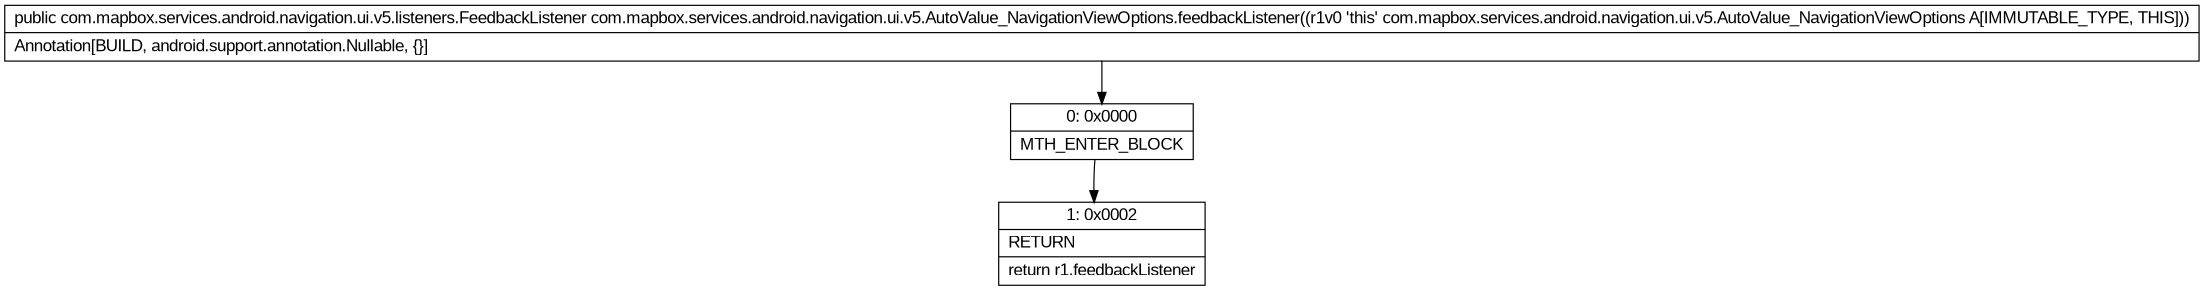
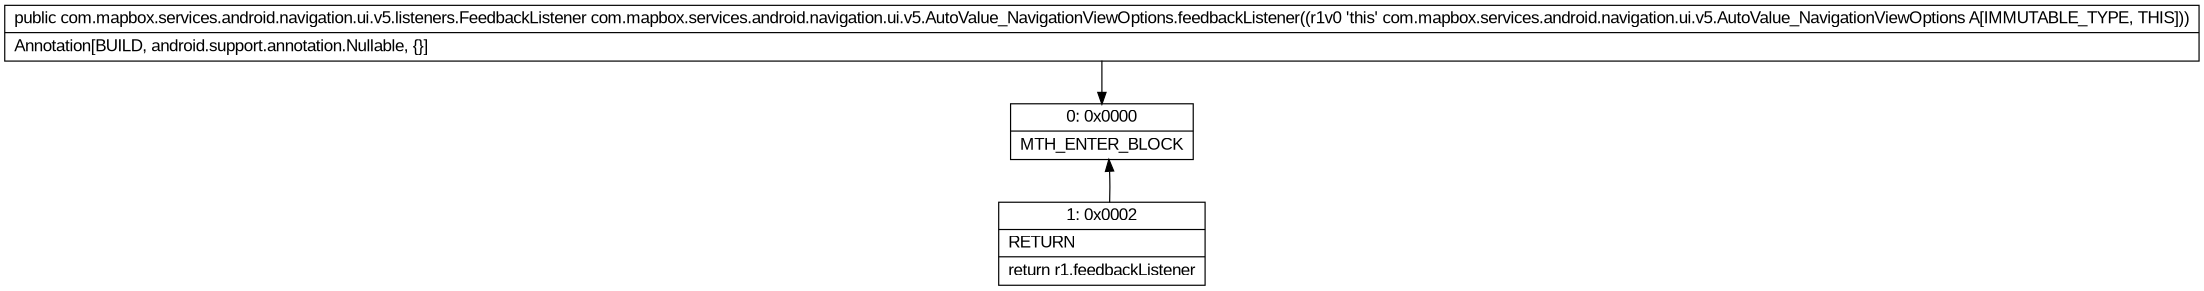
(1094, 175) -> (1110, 187)
